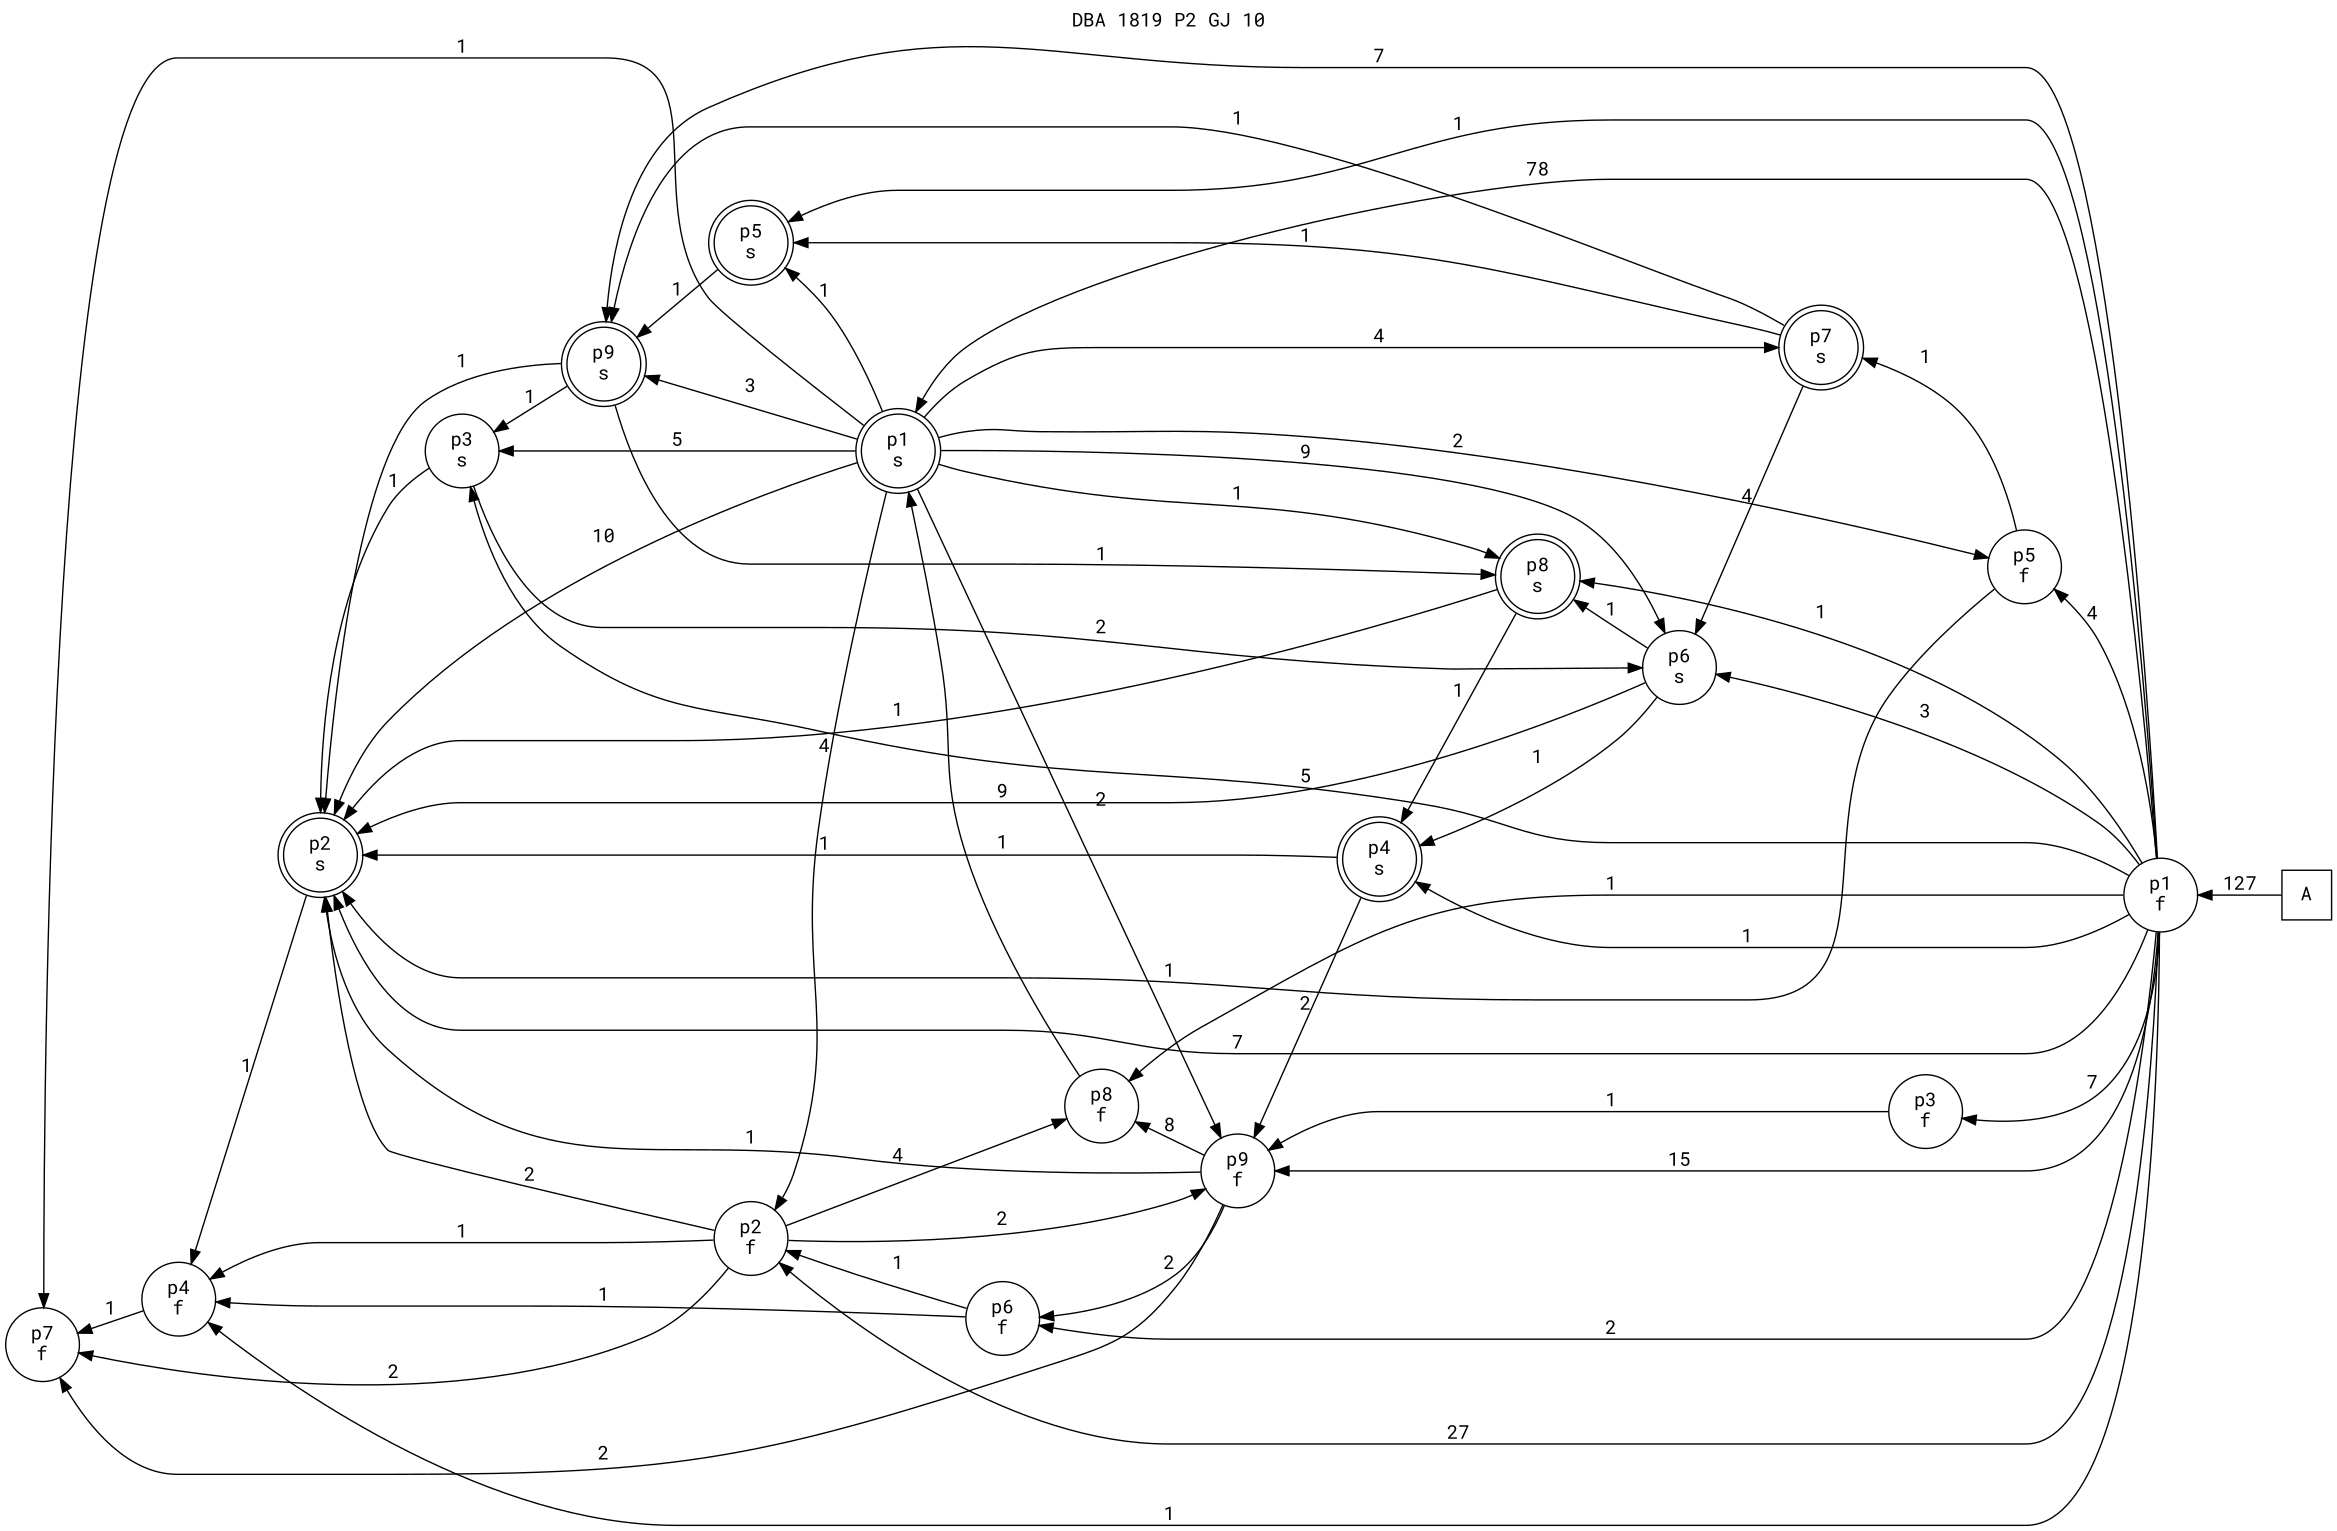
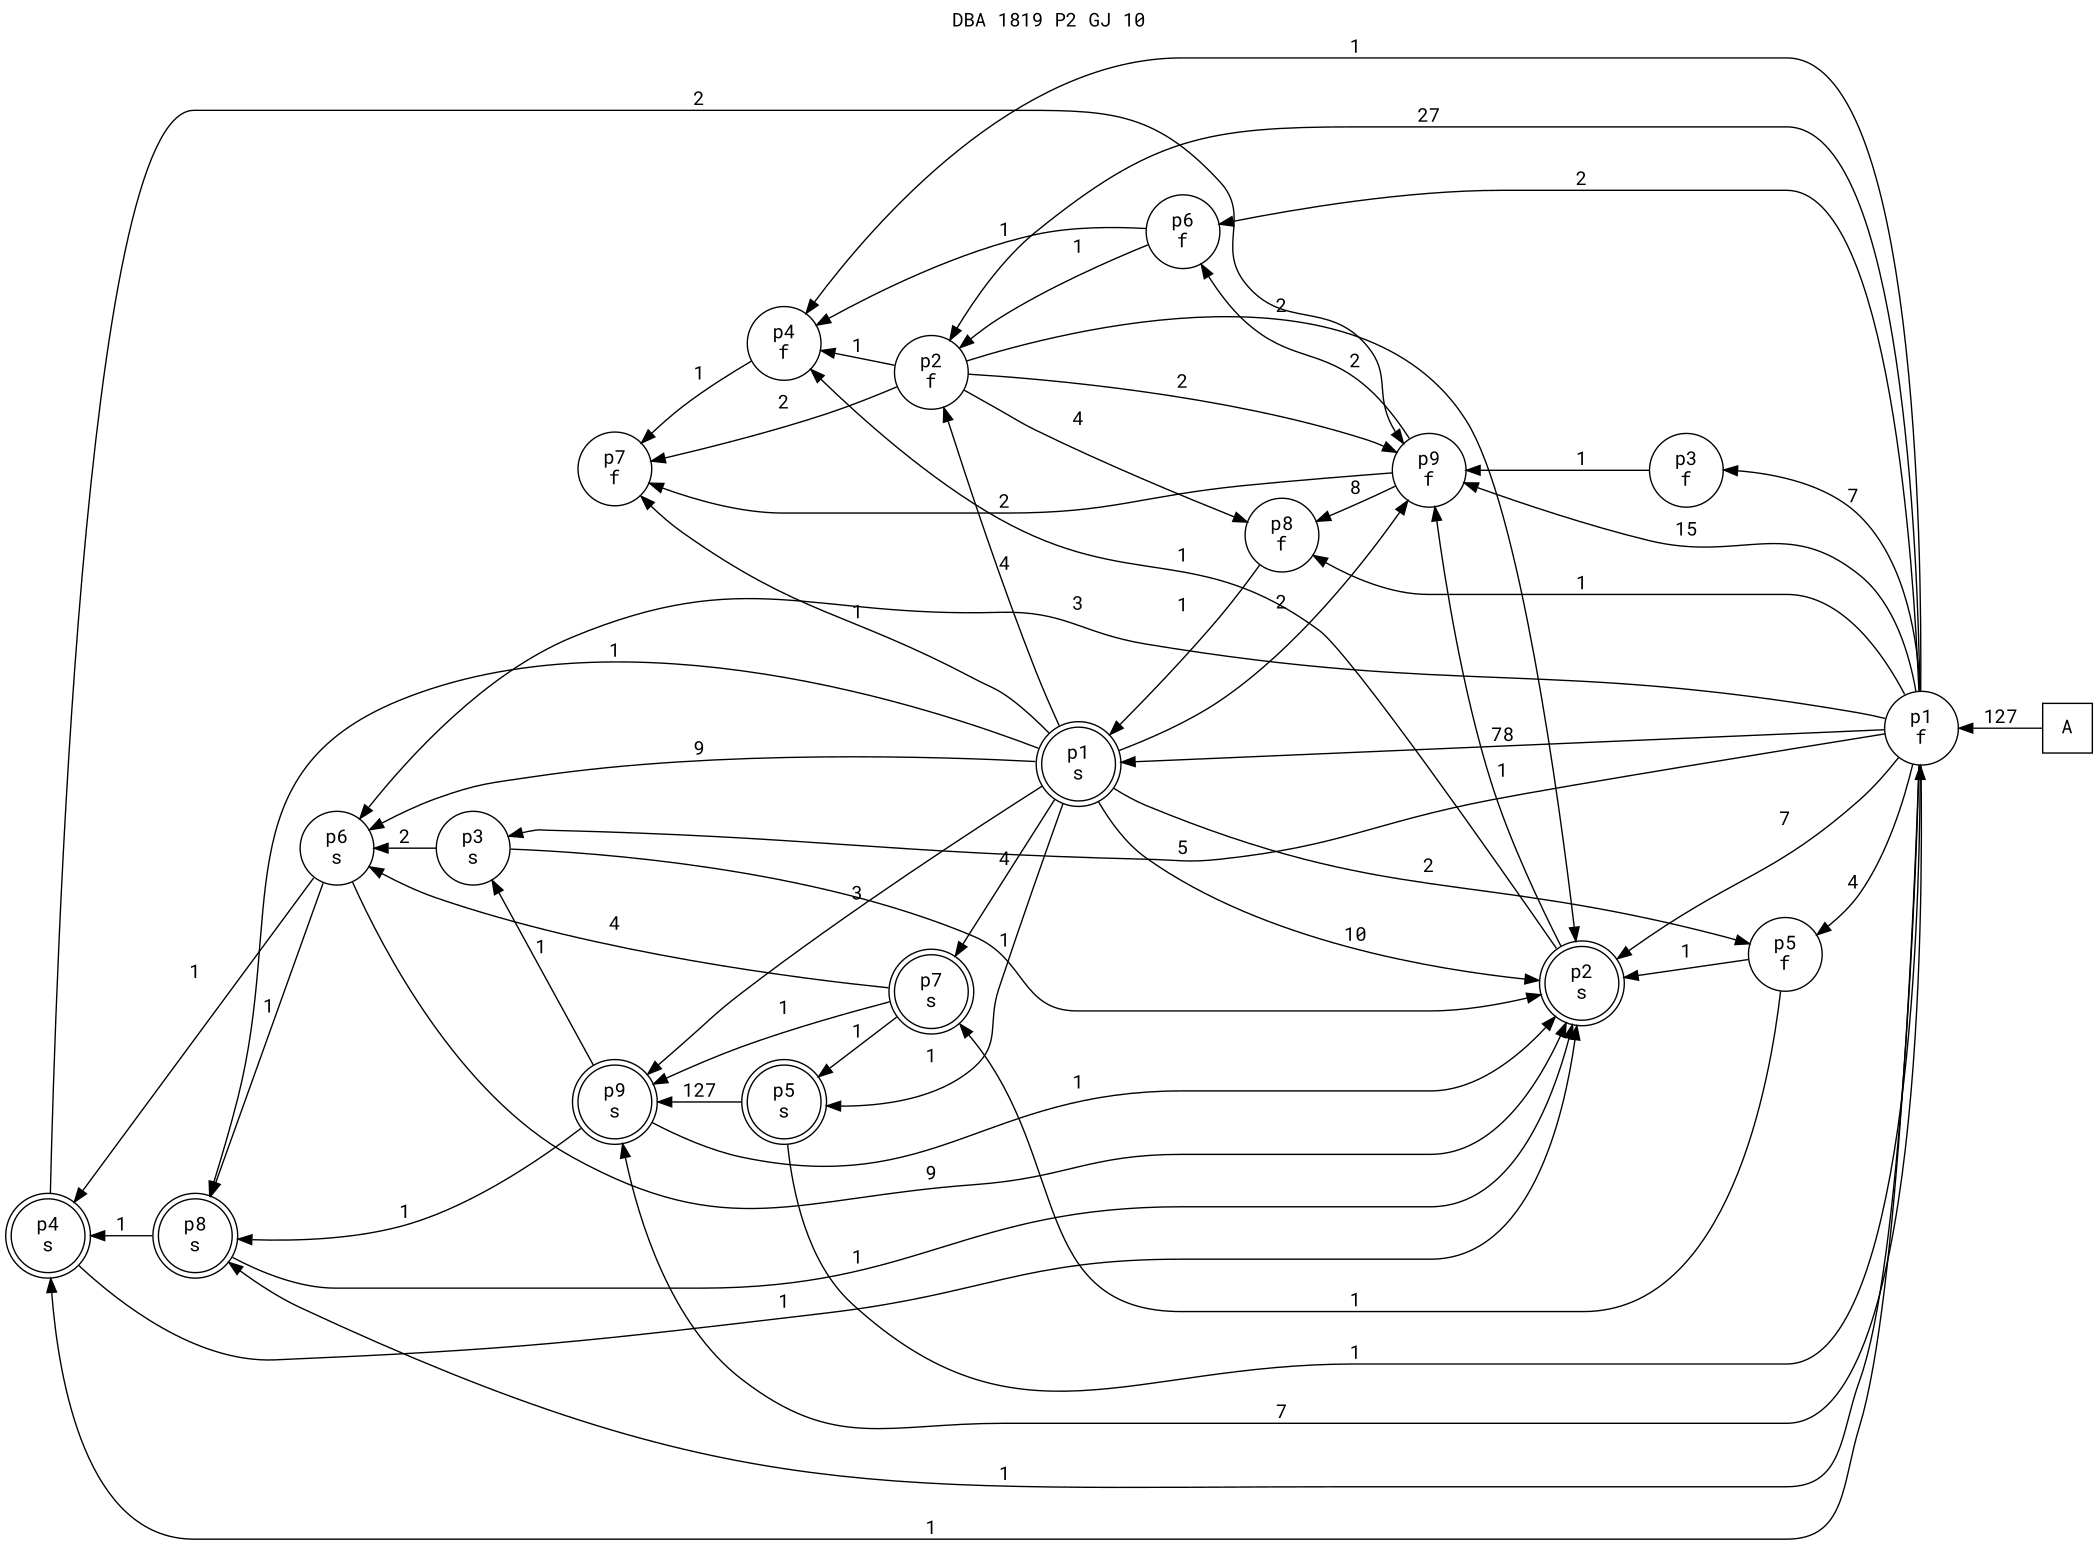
(1787, 120) -> (1532, 1364)
(677, 290) -> (700, 1092)
(684, 451) -> none
(705, 1150) -> (1476, 729)
